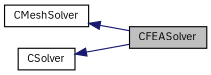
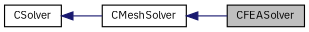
(108, 48) -> (88, 16)
